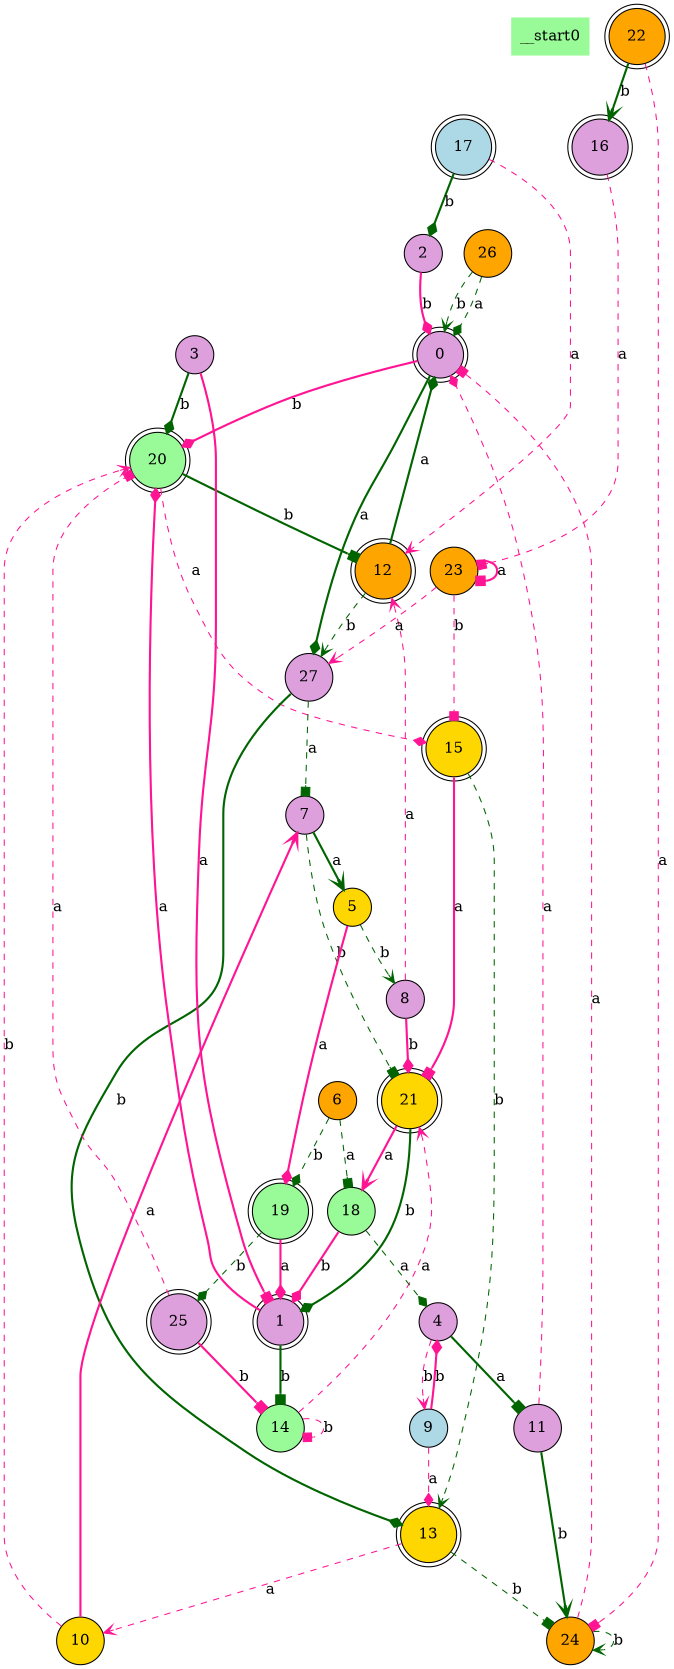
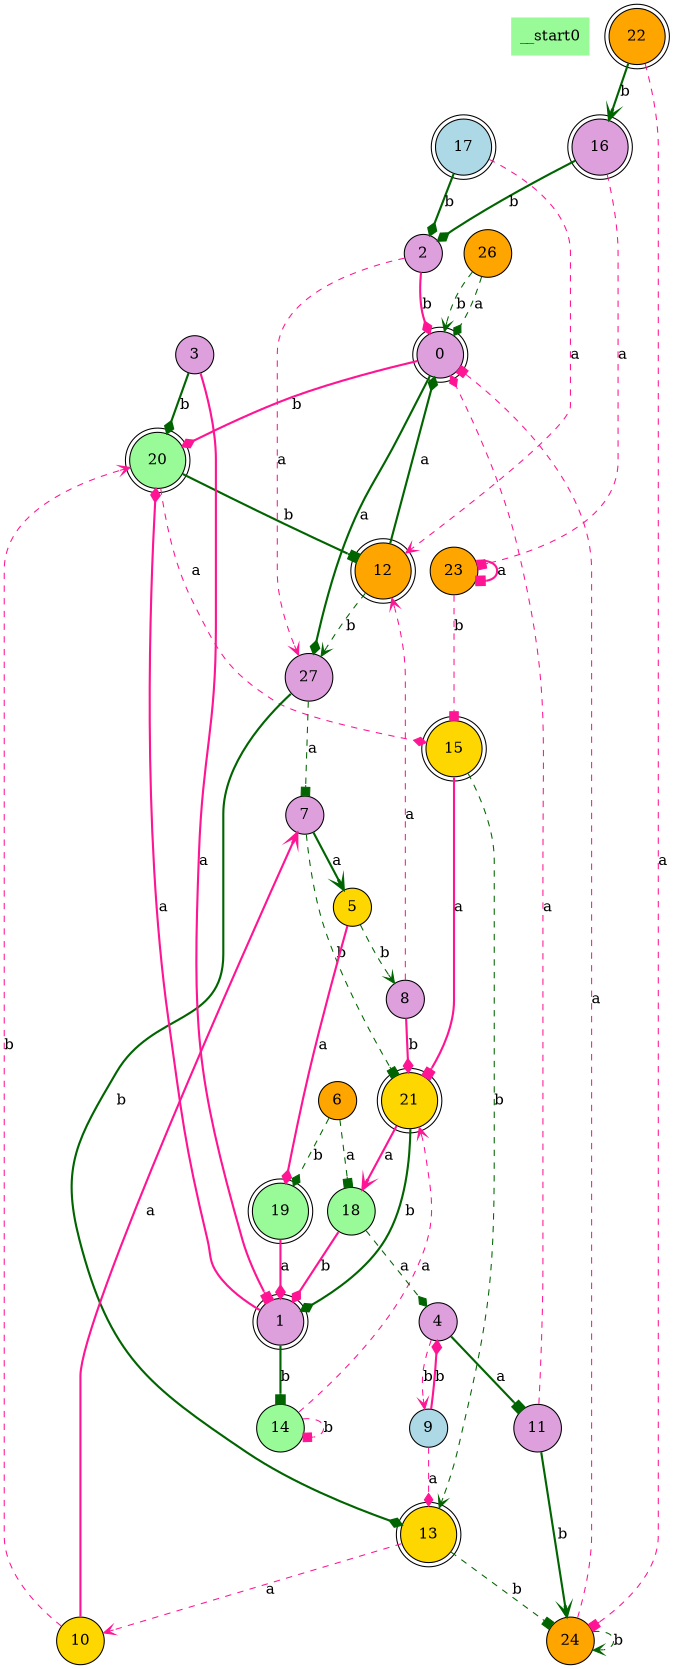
none -> (511, 195)
(388, 624) -> (277, 415)
(179, 1322) -> none
